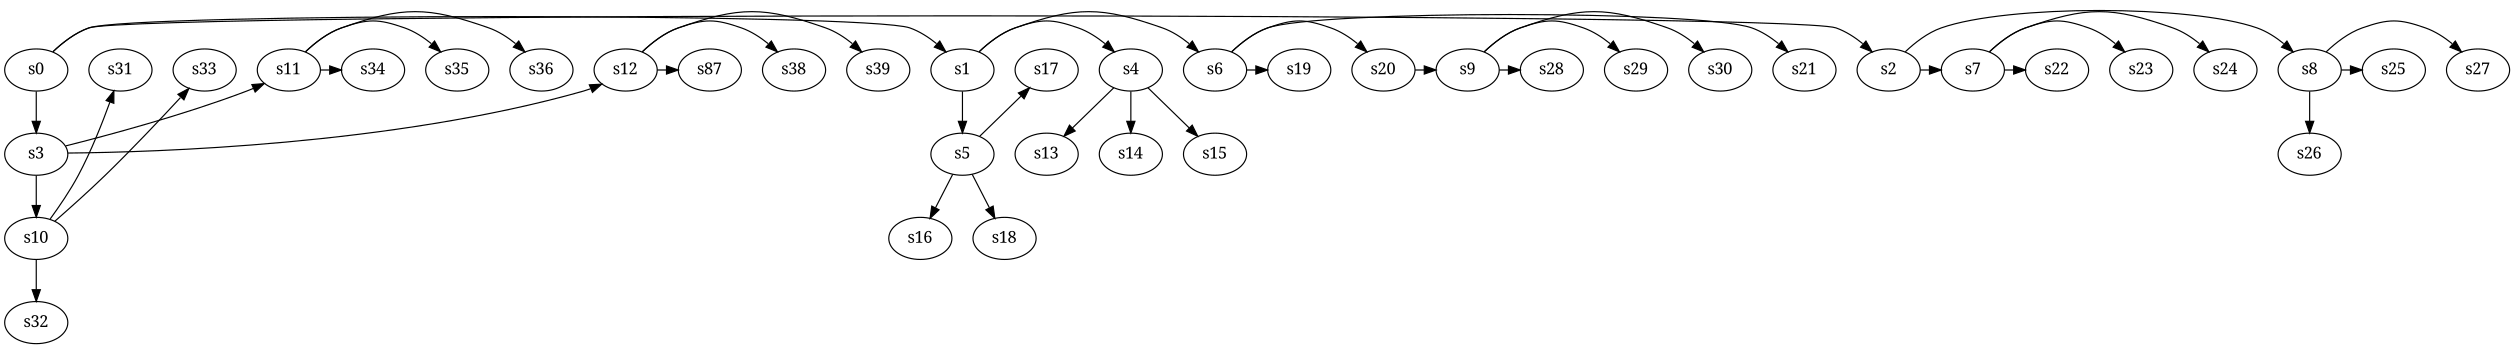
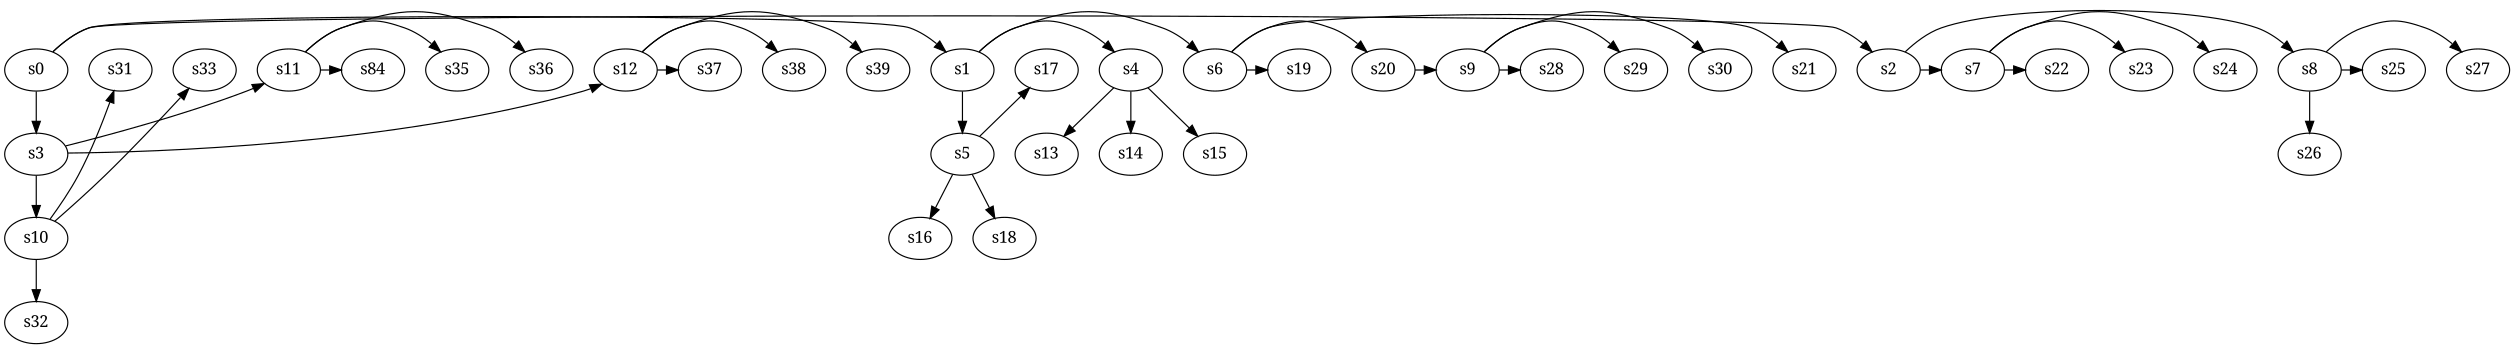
(373, 70) -> (373, 70)
(710, 70) -> (710, 70)
